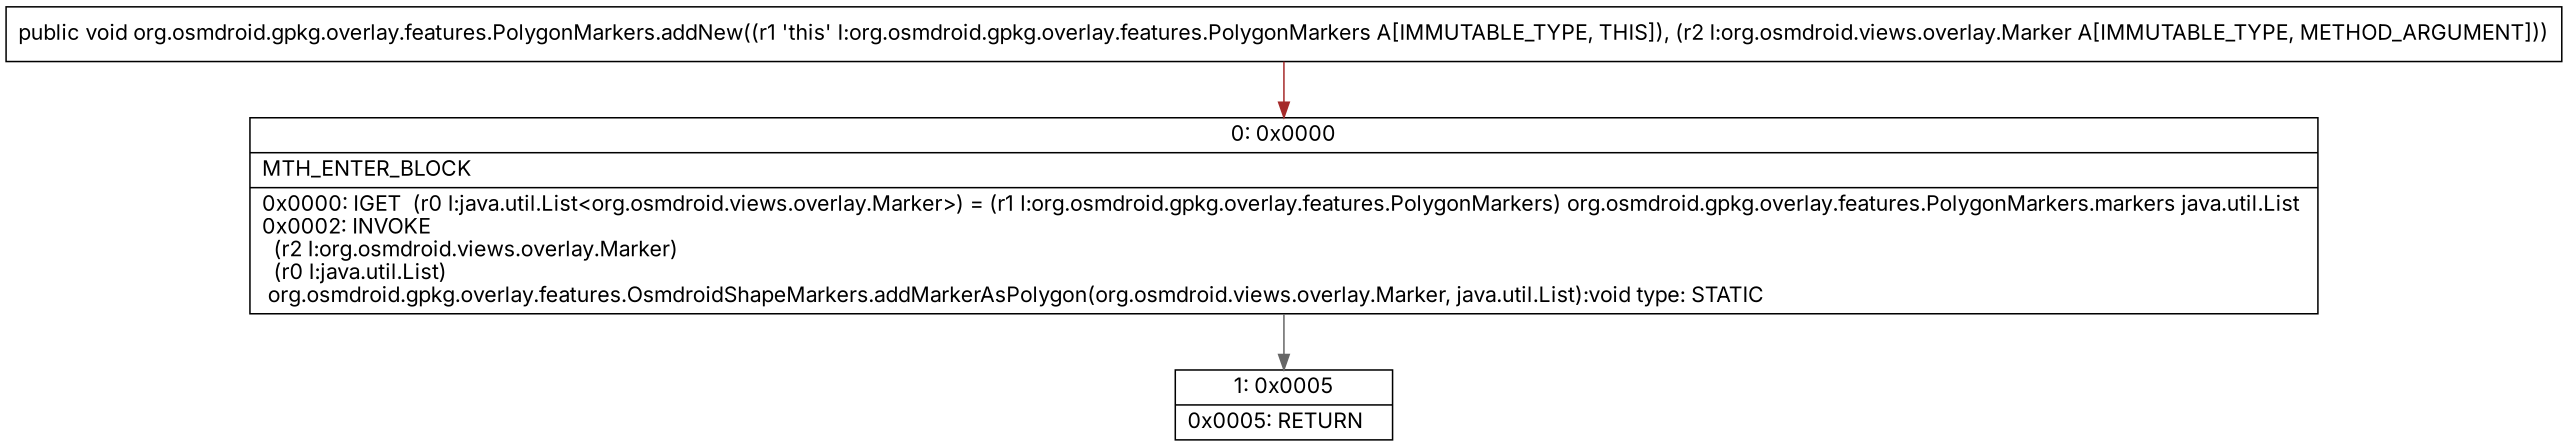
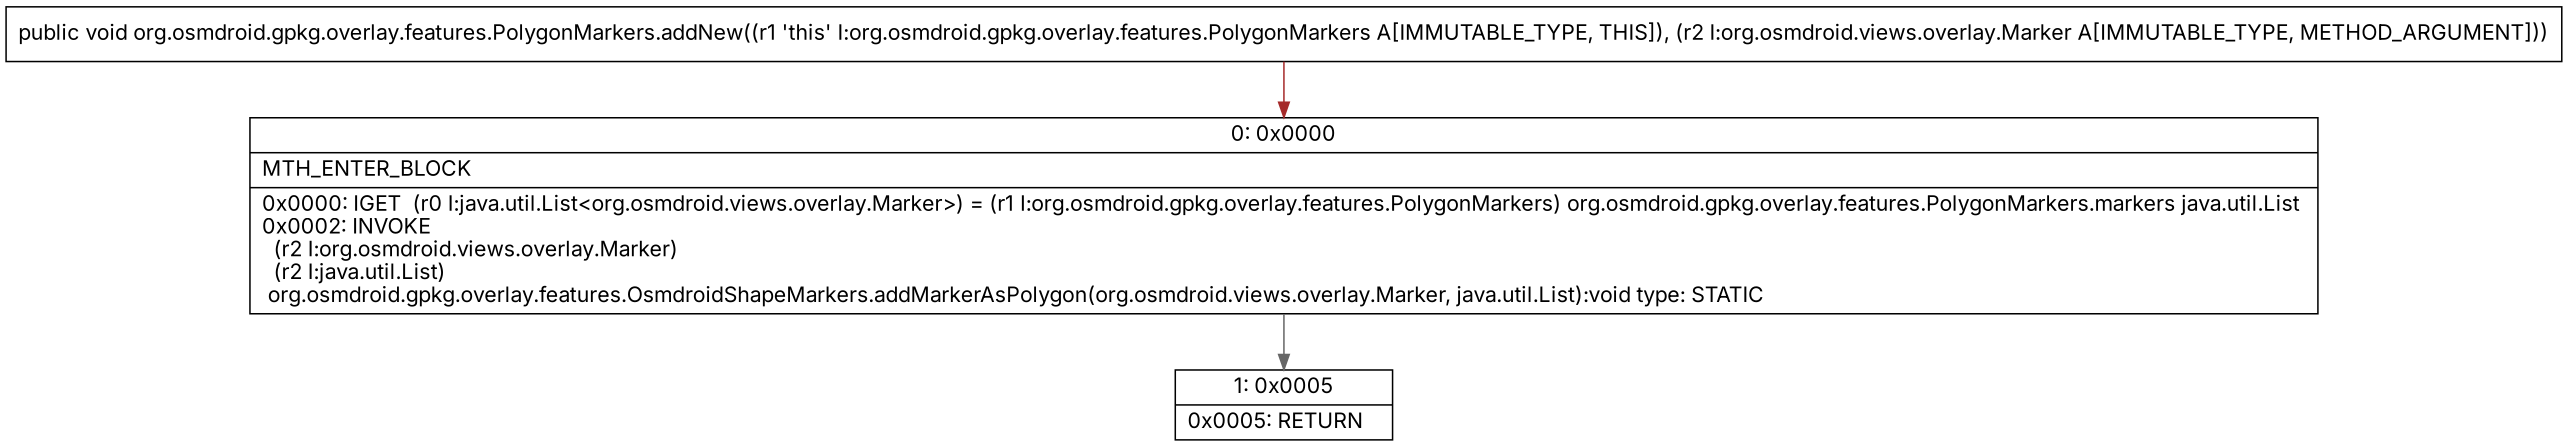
(355, 273) -> (354, 273)
